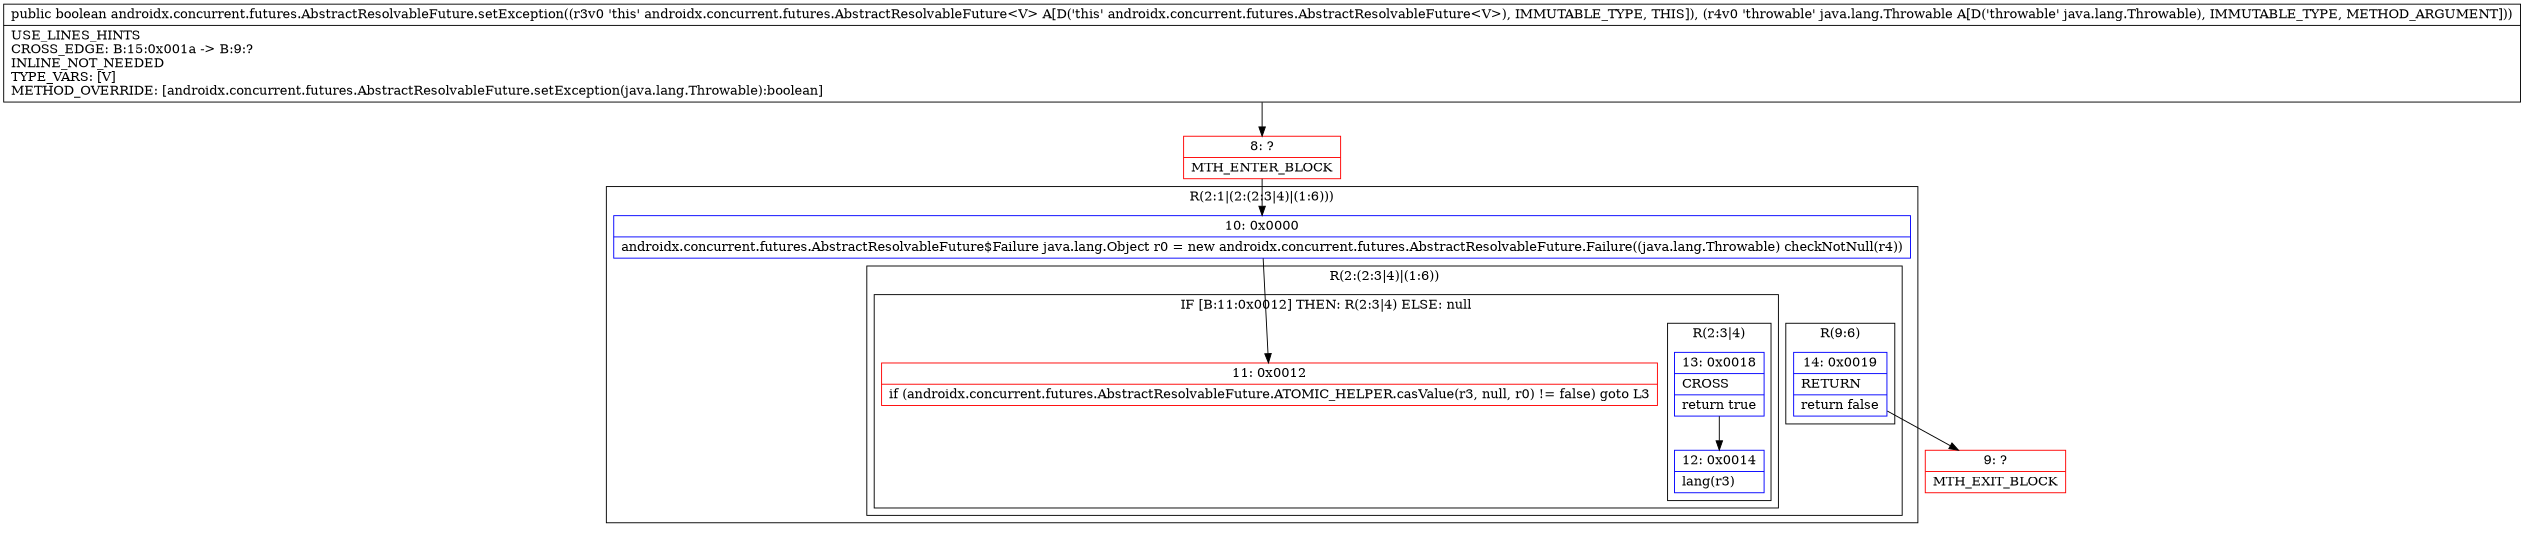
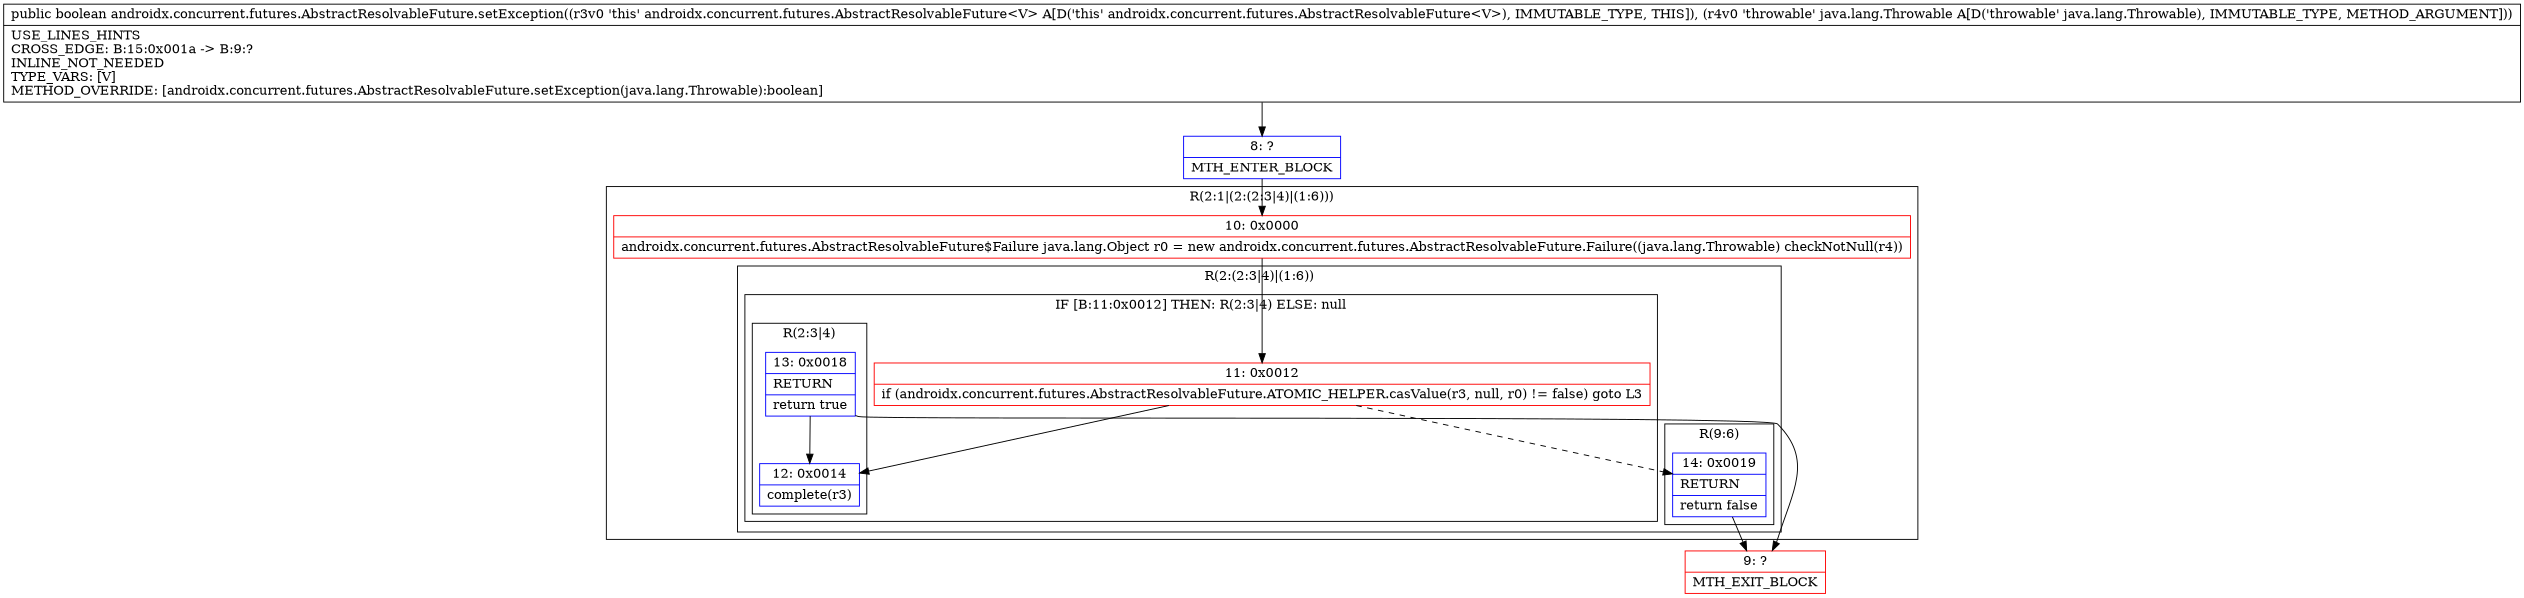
(1262, 157) -> (1262, 157)
(1262, 237) -> (1262, 237)
(1706, 384) -> (803, 384)
none -> (1380, 418)
none -> (1019, 438)
none -> (1510, 439)
(1709, 482) -> (810, 495)
